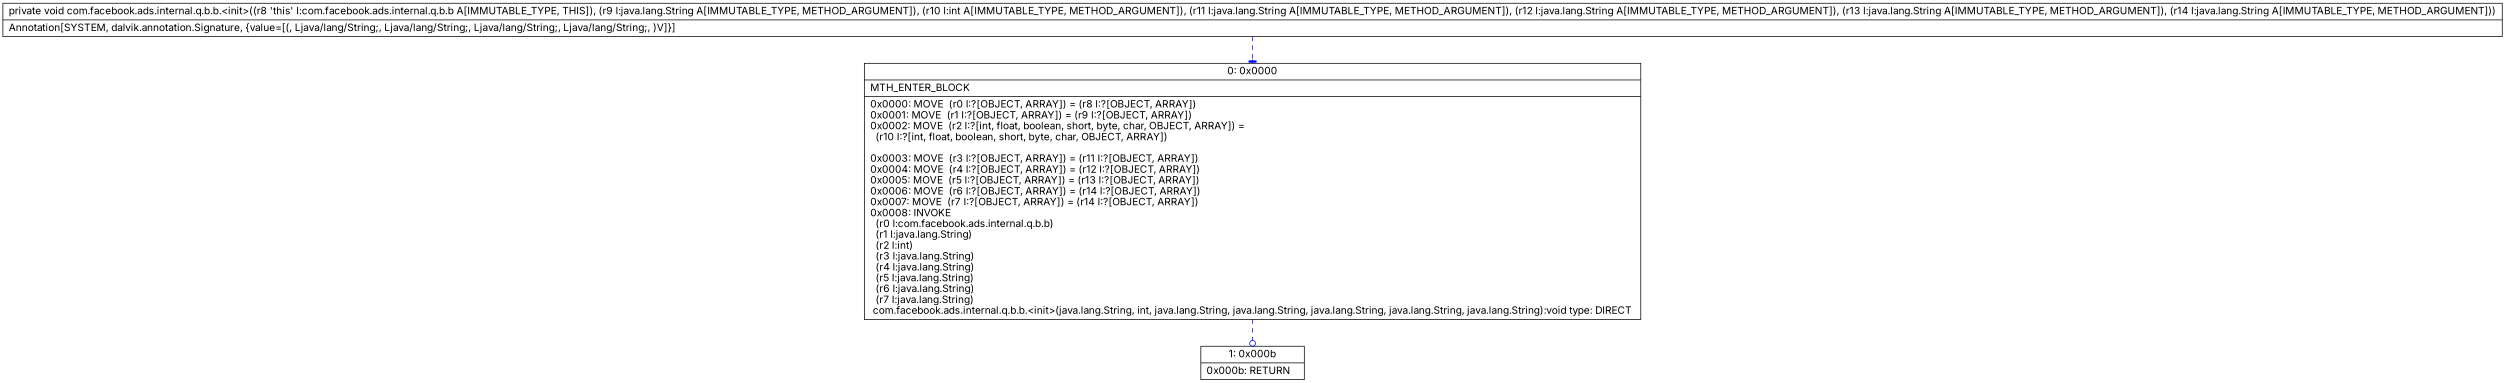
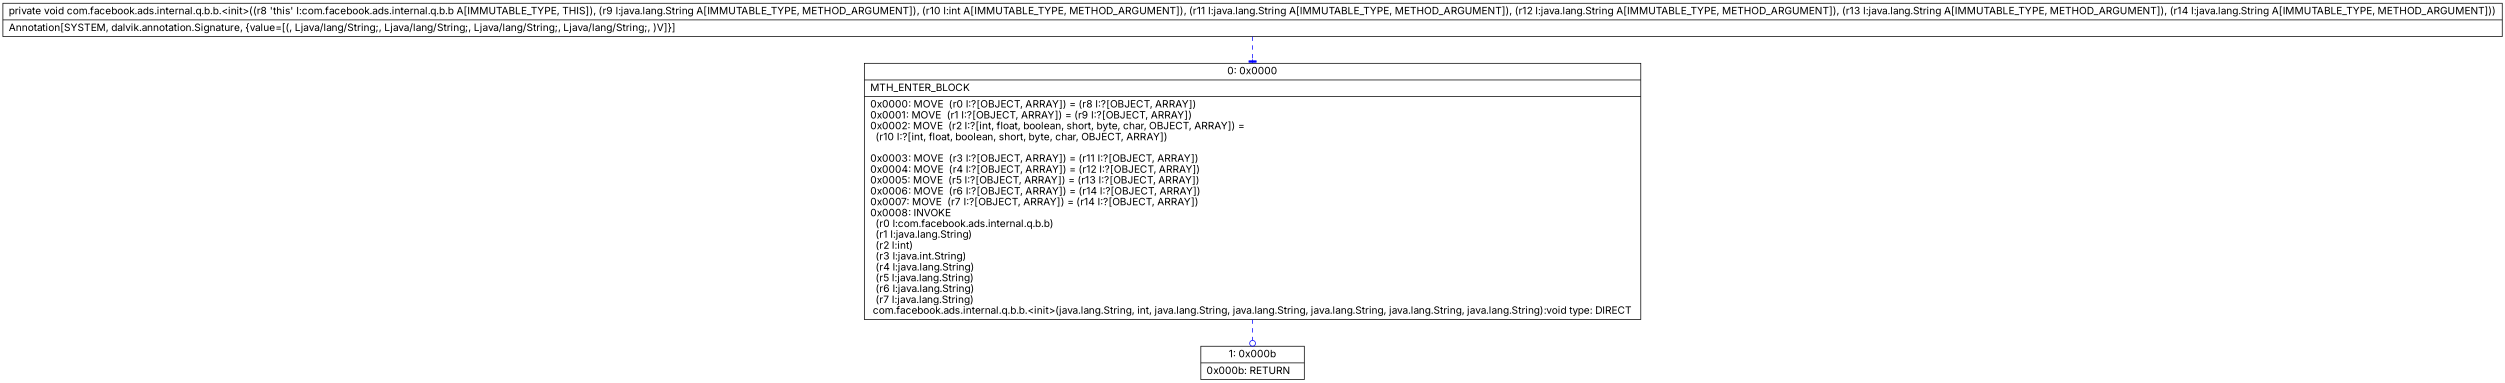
(923, 257) -> (918, 257)
